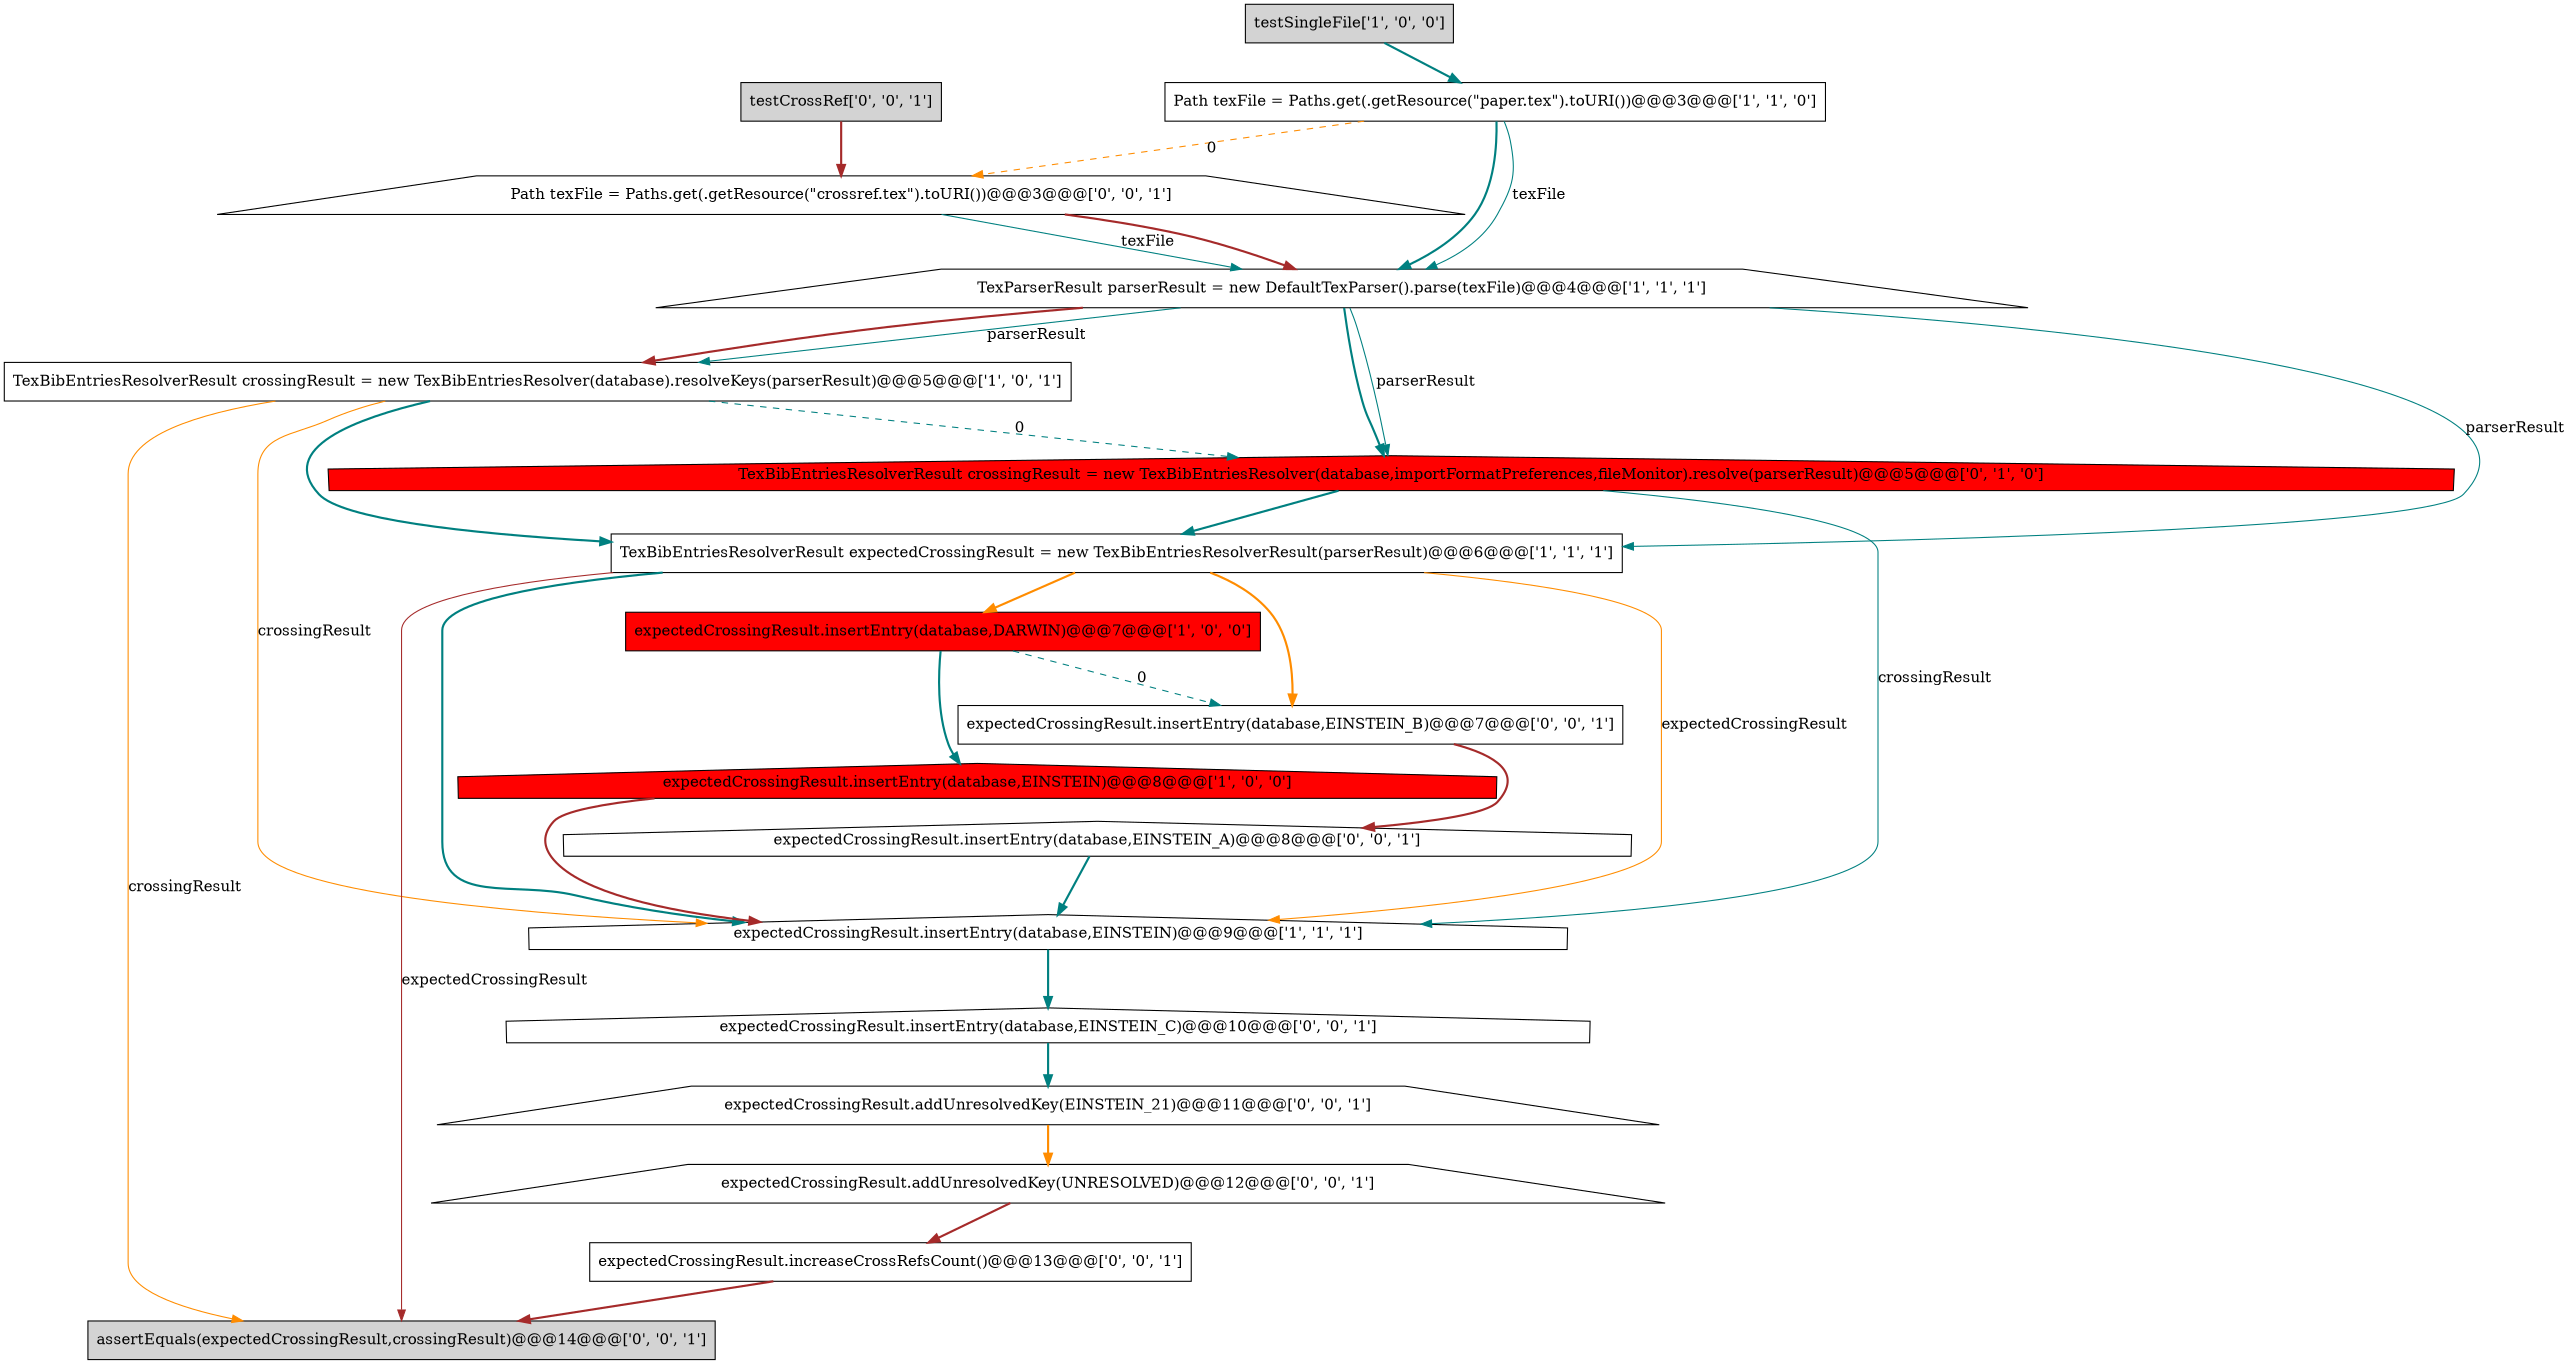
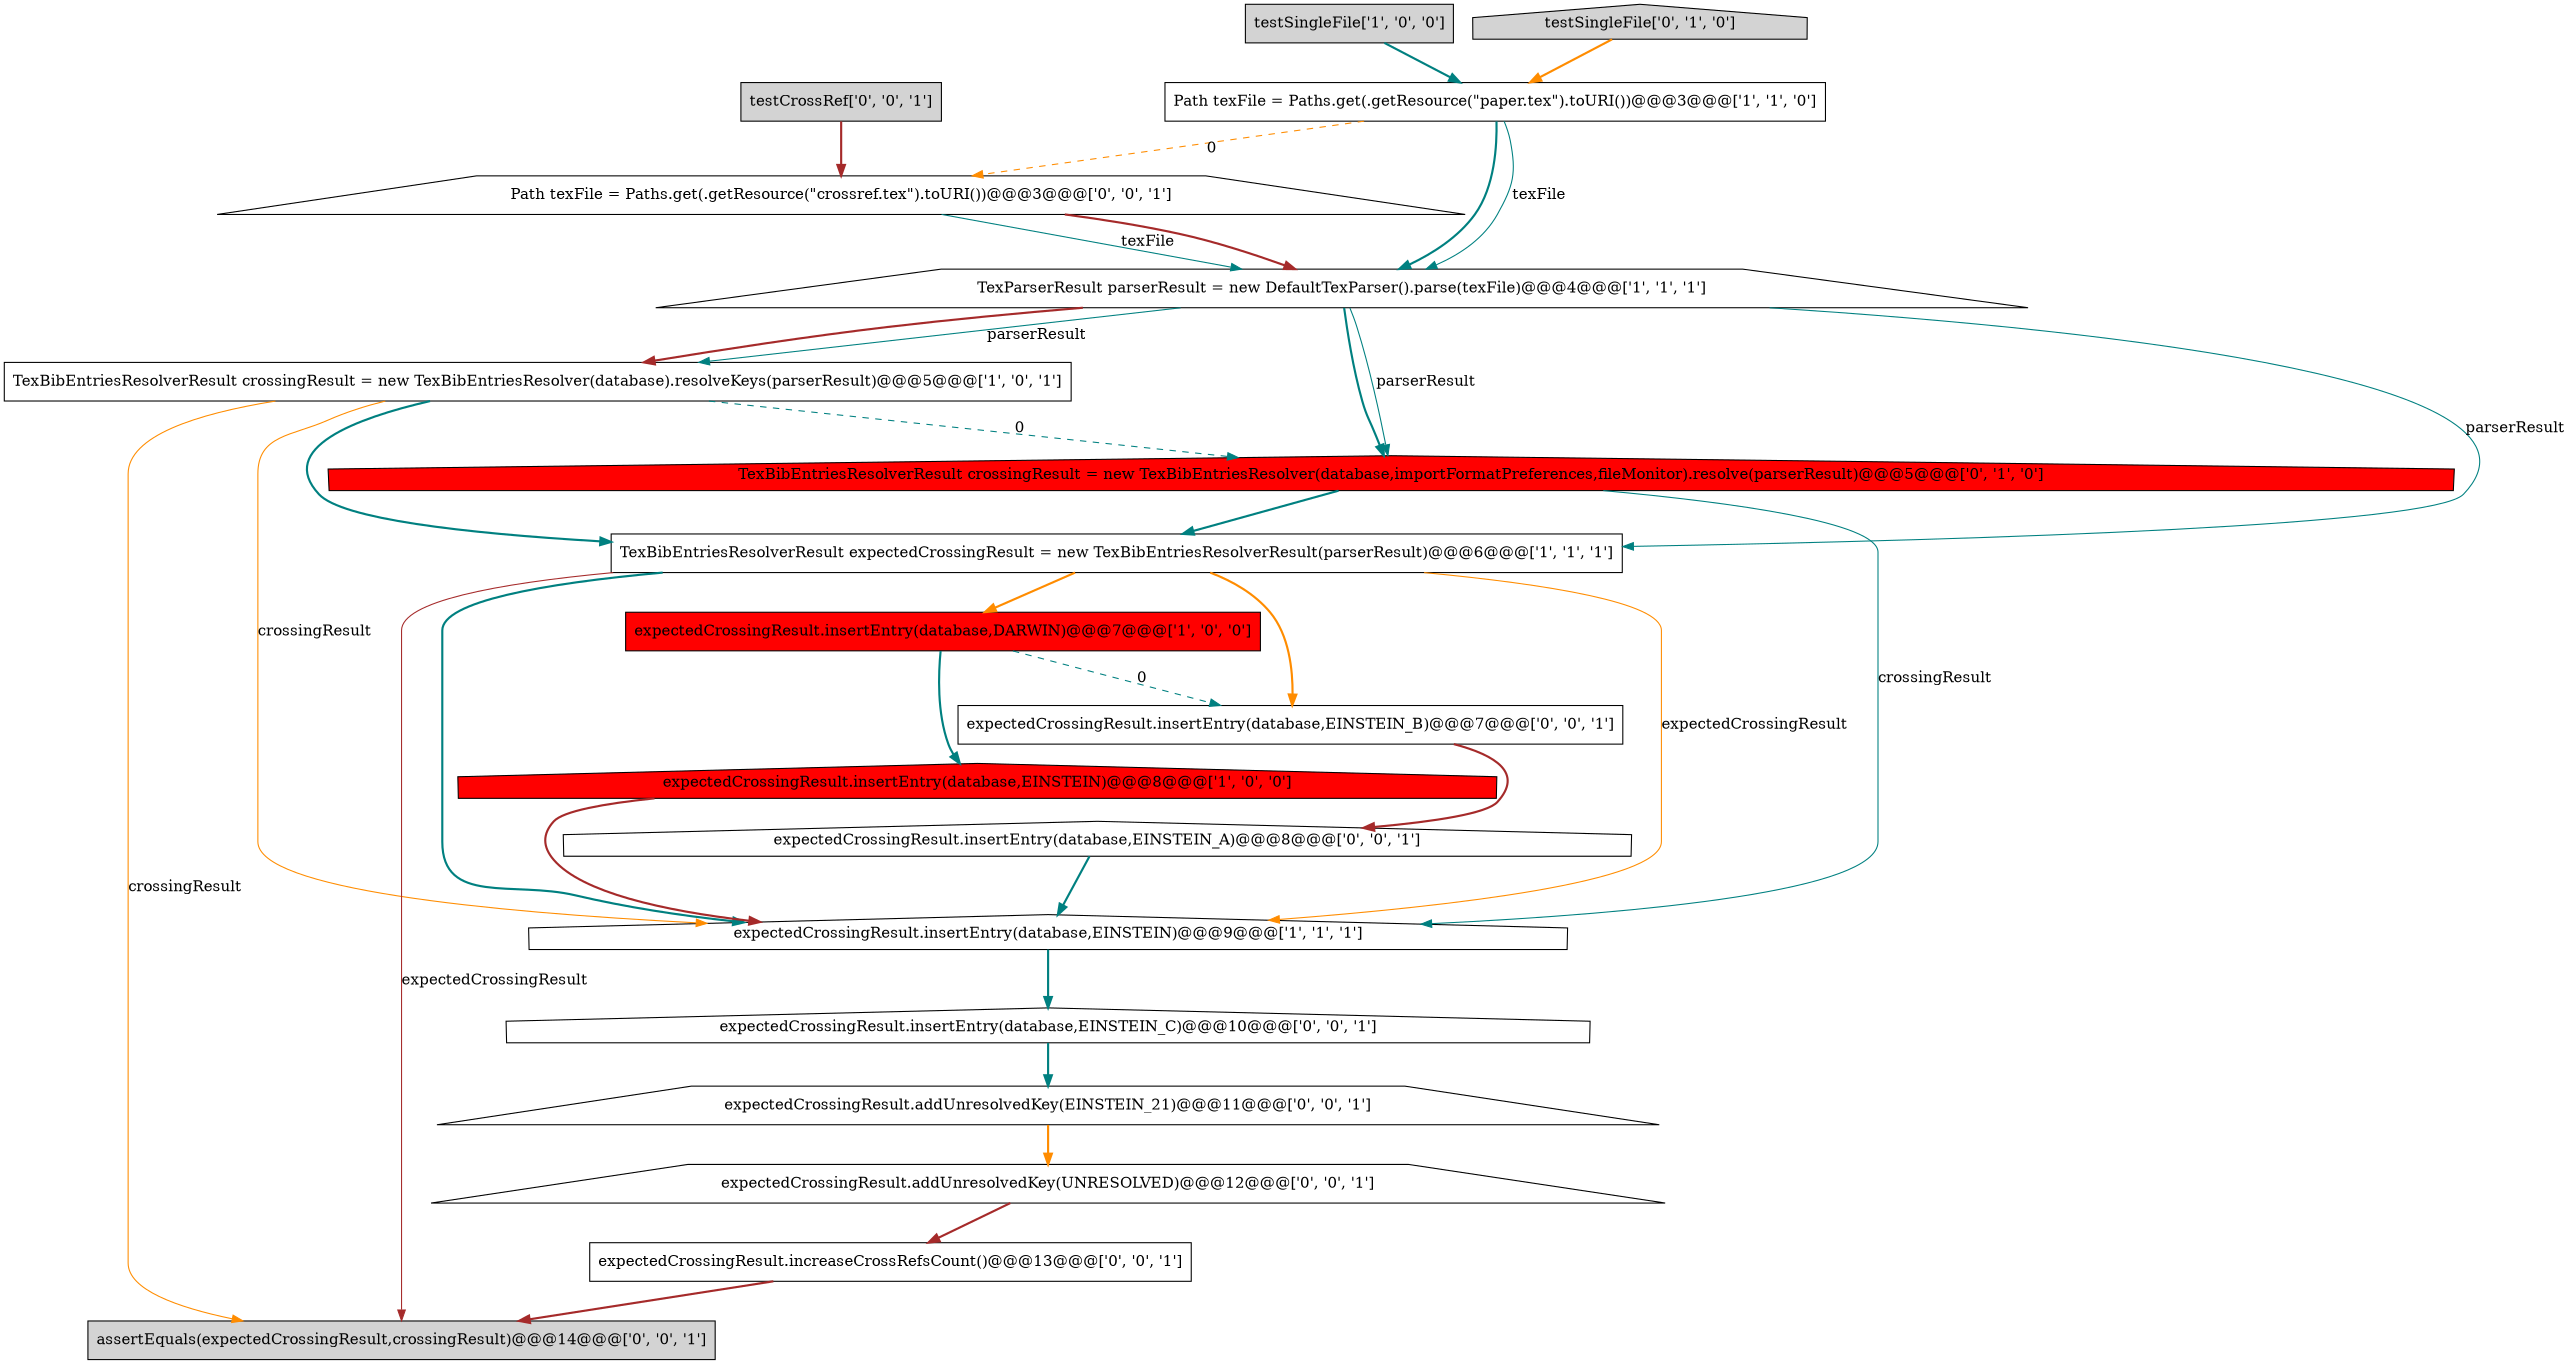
none -> (1640, 24)
